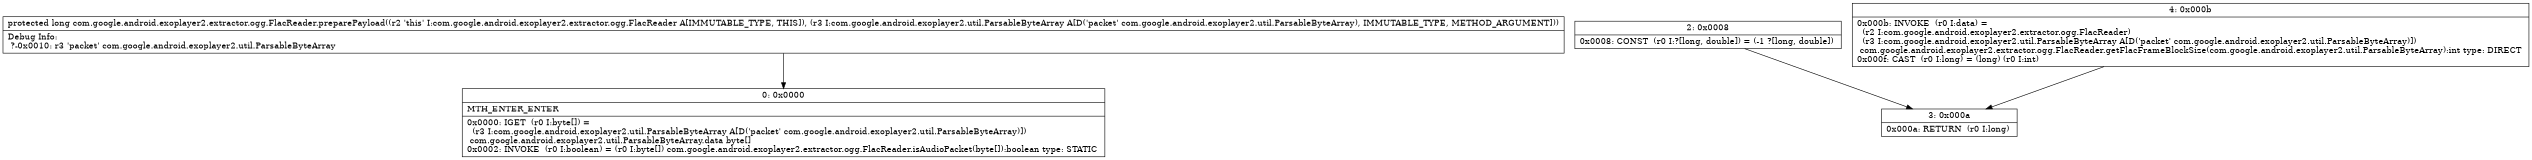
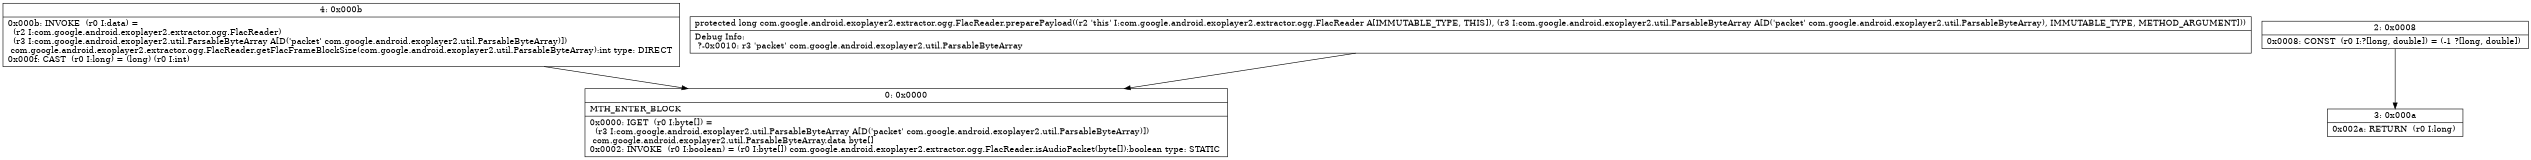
(2048, 87) -> (613, 77)
(513, 109) -> (636, 109)
(1949, 129) -> (2395, 129)
